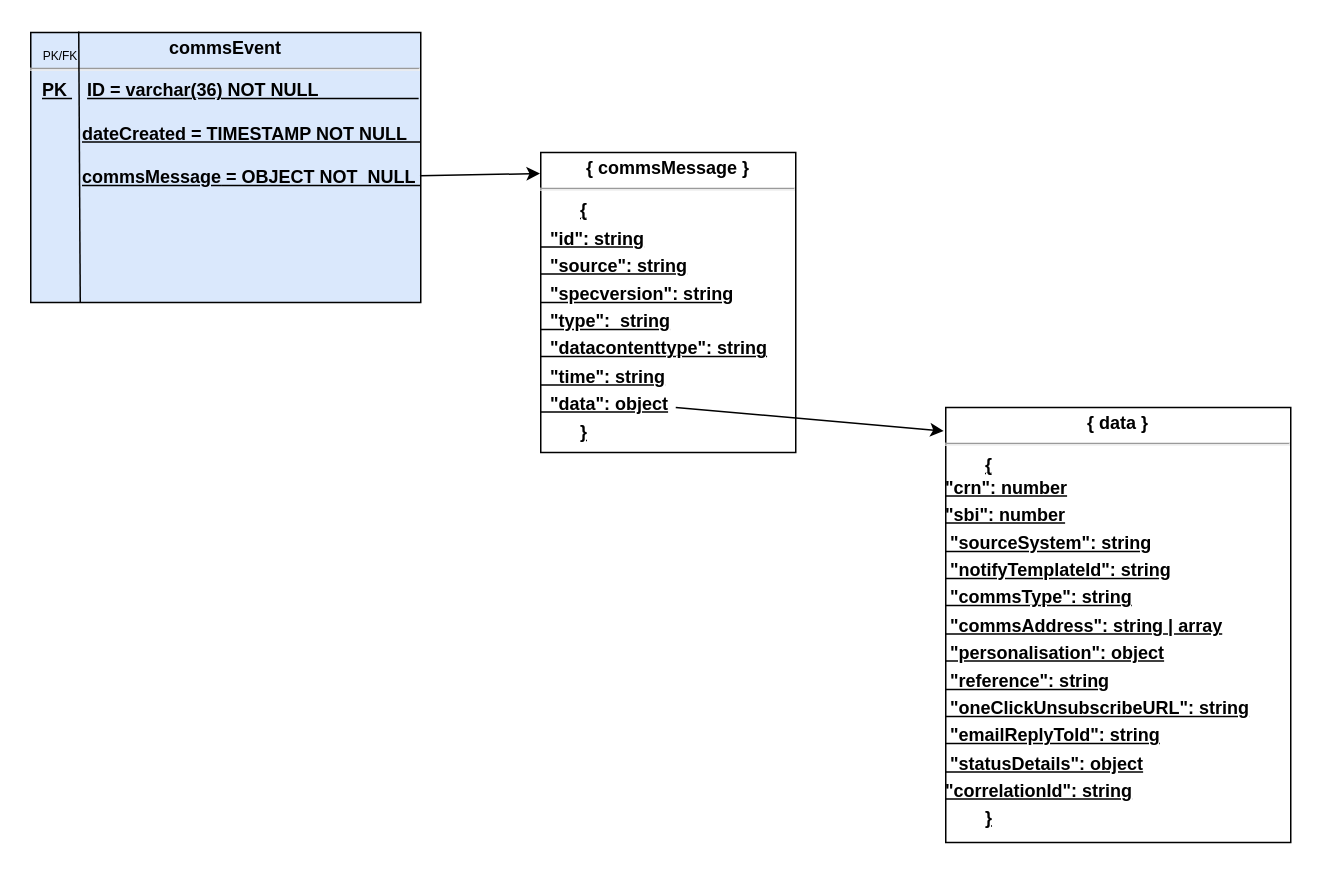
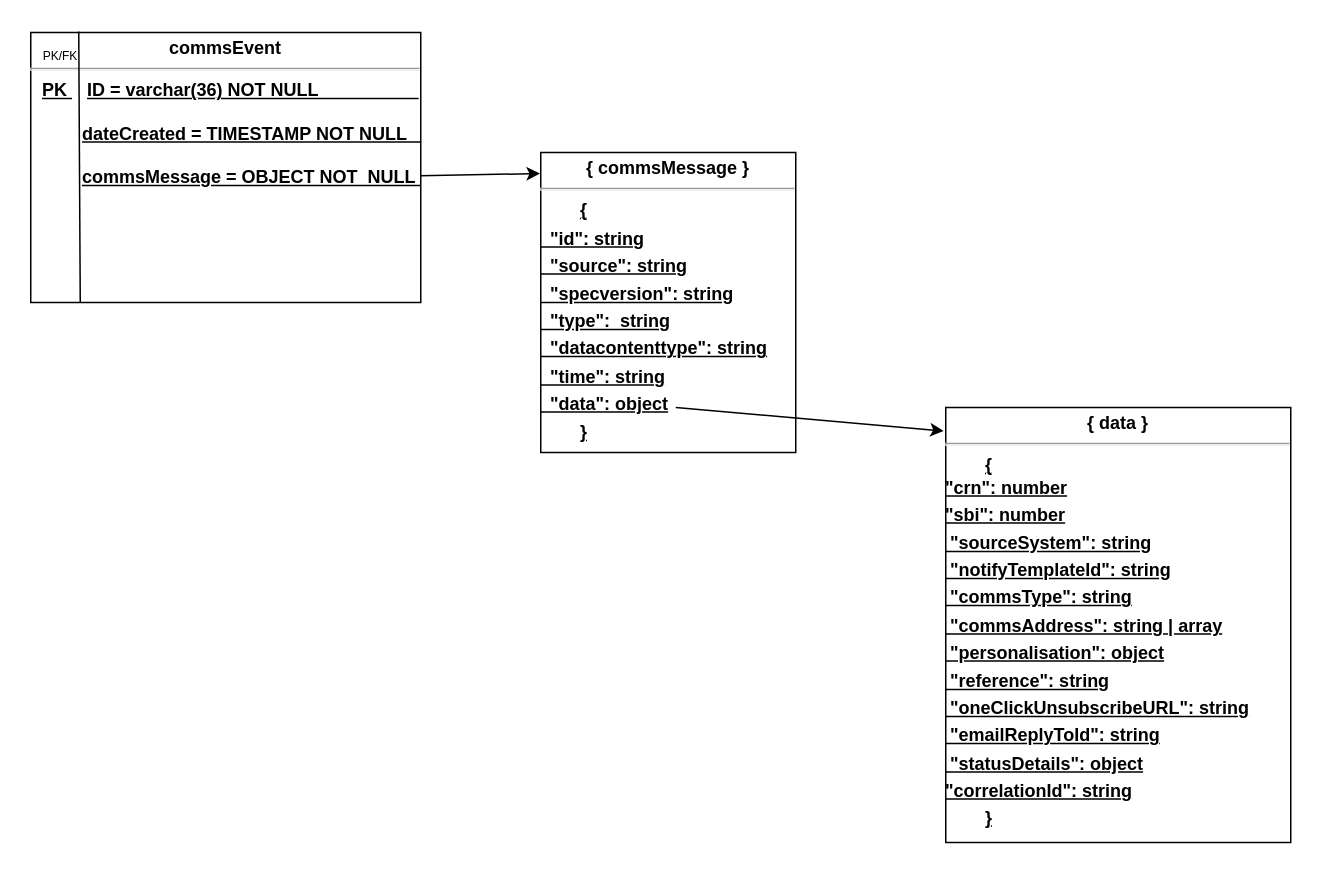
(226, 167) -> (226, 167)
